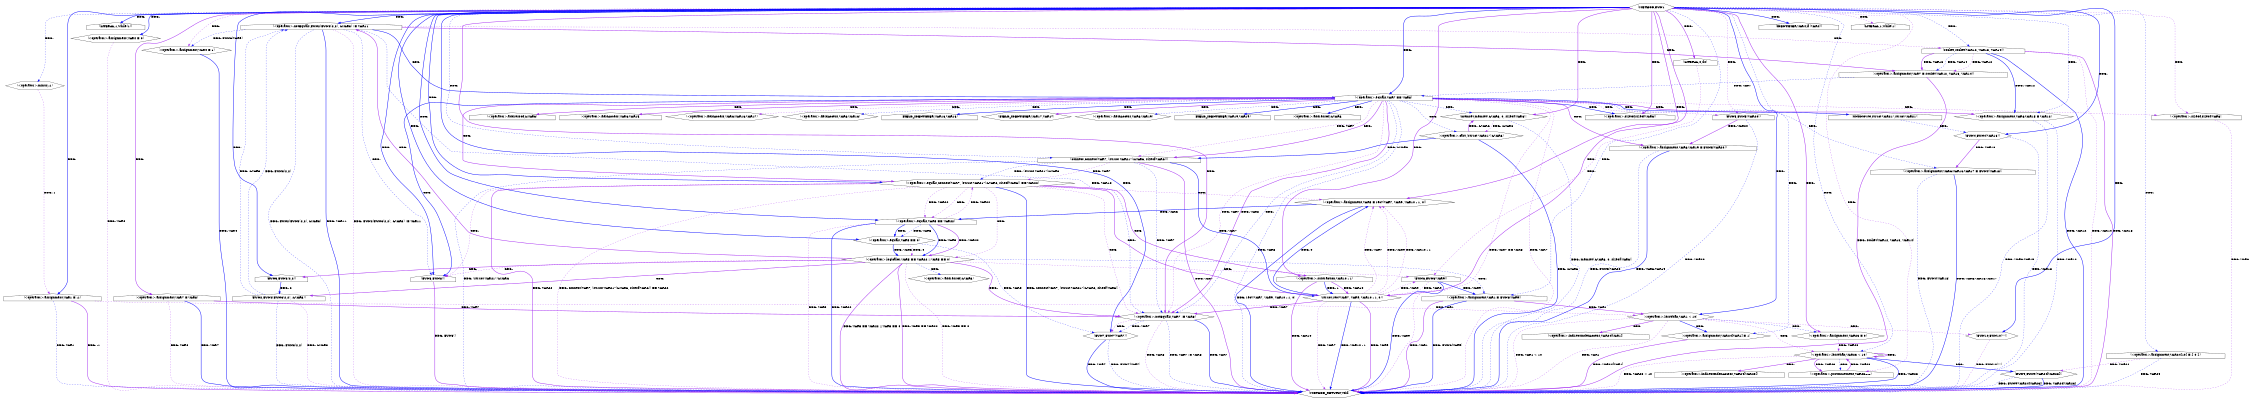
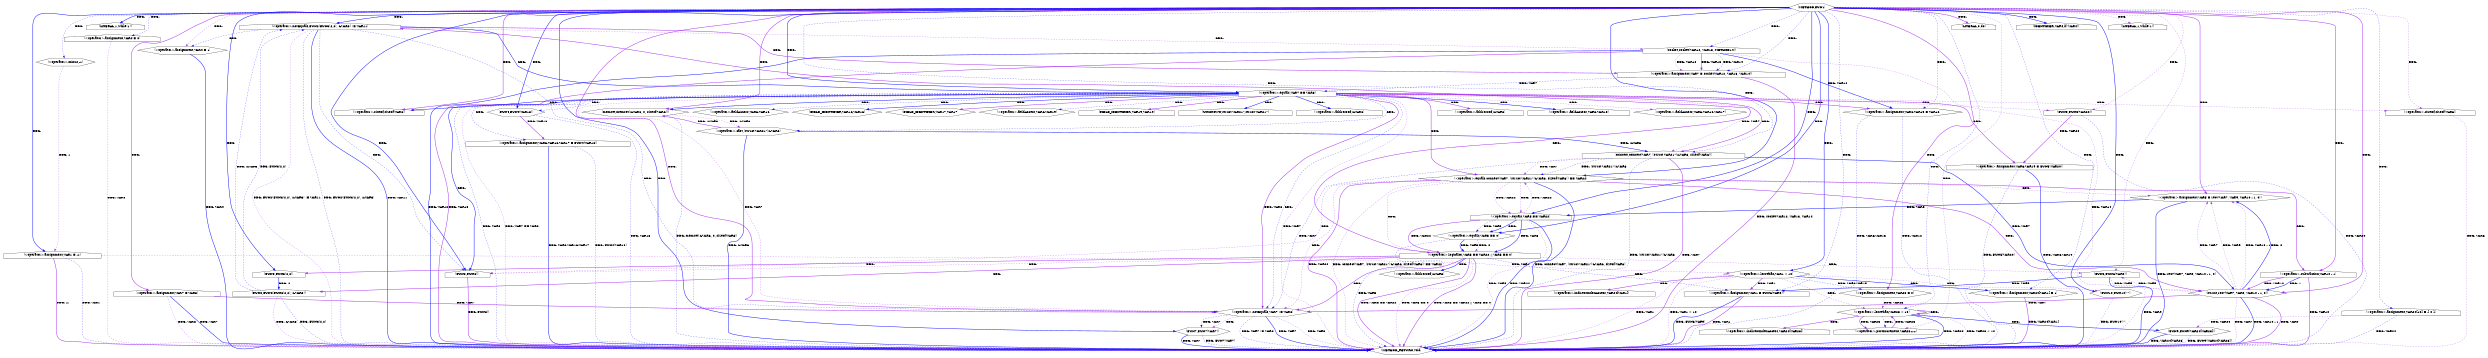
(879, 9) -> (955, 9)
(116, 38) -> (112, 38)
(228, 38) -> (234, 38)
none -> (1774, 48)
(1973, 50) -> (1701, 50)
(988, 102) -> (1445, 100)
(1302, 107) -> (1206, 103)
(1435, 107) -> (955, 98)
(930, 117) -> (837, 112)
(1932, 126) -> (889, 95)
(1584, 170) -> (2137, 16)
(1102, 183) -> (648, 179)
(908, 260) -> (1470, 255)
(473, 269) -> (871, 265)
(927, 269) -> (1455, 265)
(994, 288) -> (1358, 284)
(1002, 288) -> (1411, 269)
(1581, 308) -> (1757, 283)
(1797, 326) -> (1852, 284)
